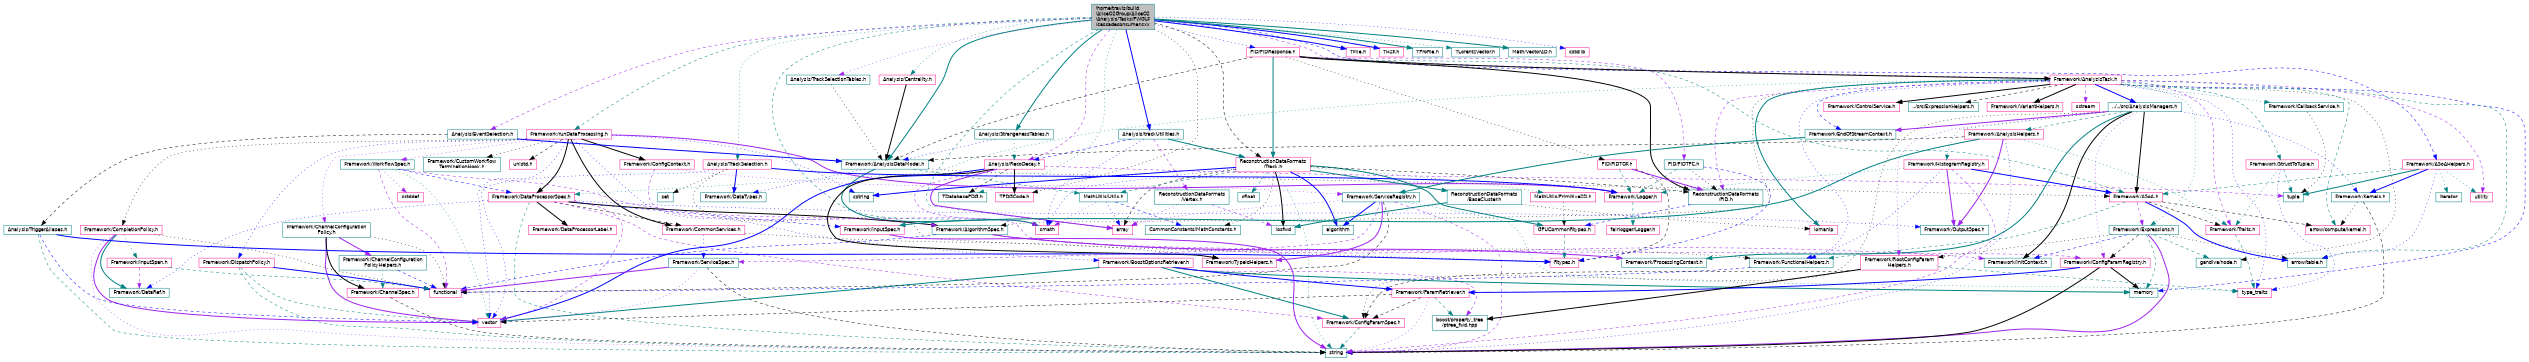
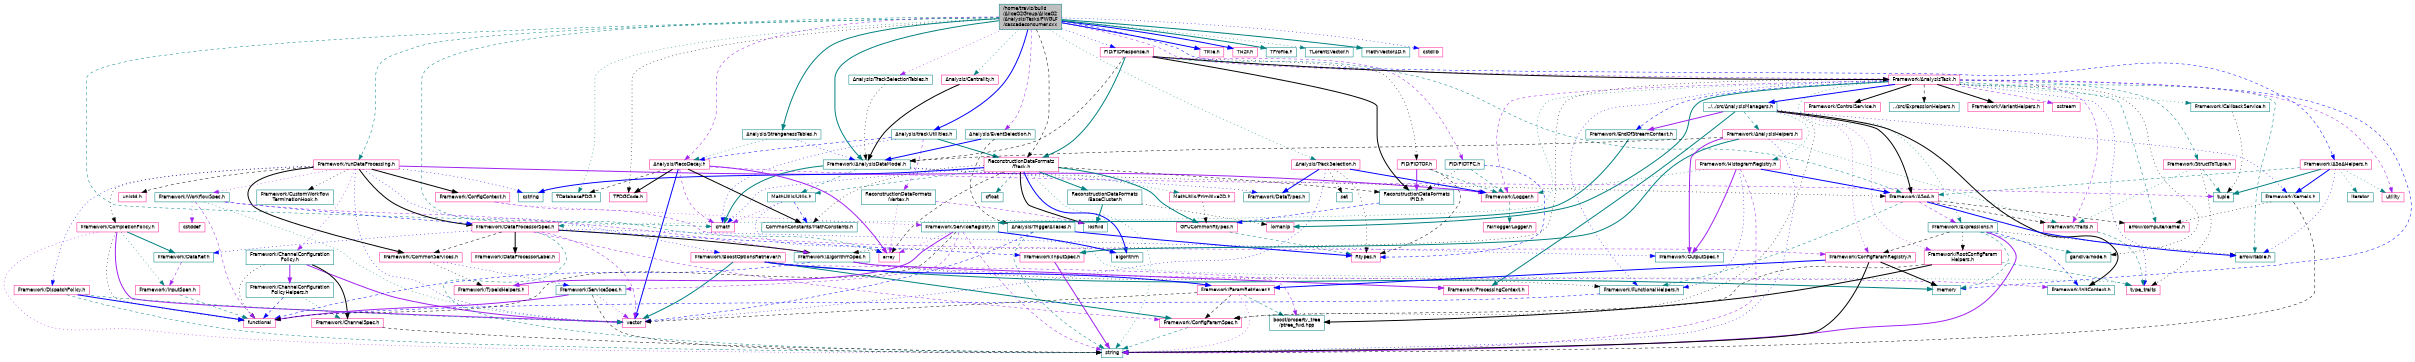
(1845, 89) -> (1583, 92)
(2317, 245) -> (2207, 237)
(979, 250) -> (745, 196)
(1664, 263) -> (1486, 290)
(139, 275) -> (177, 272)
